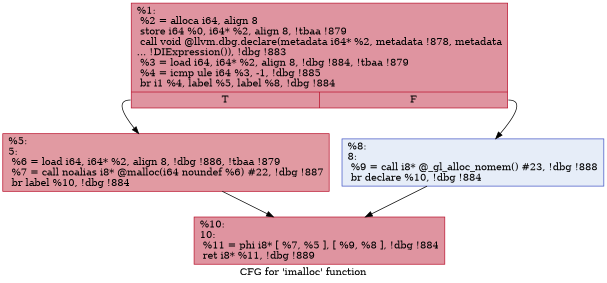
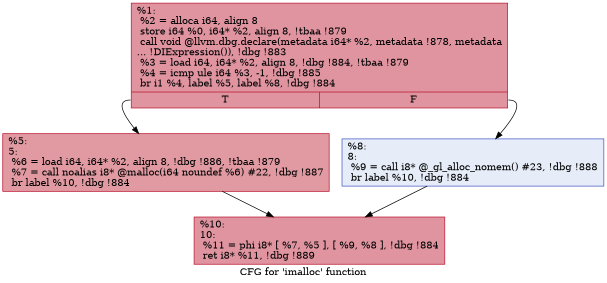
(415, 178) -> (408, 178)
